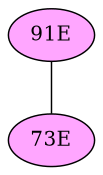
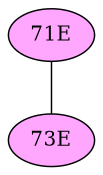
(51, 35) -> (51, 35)
